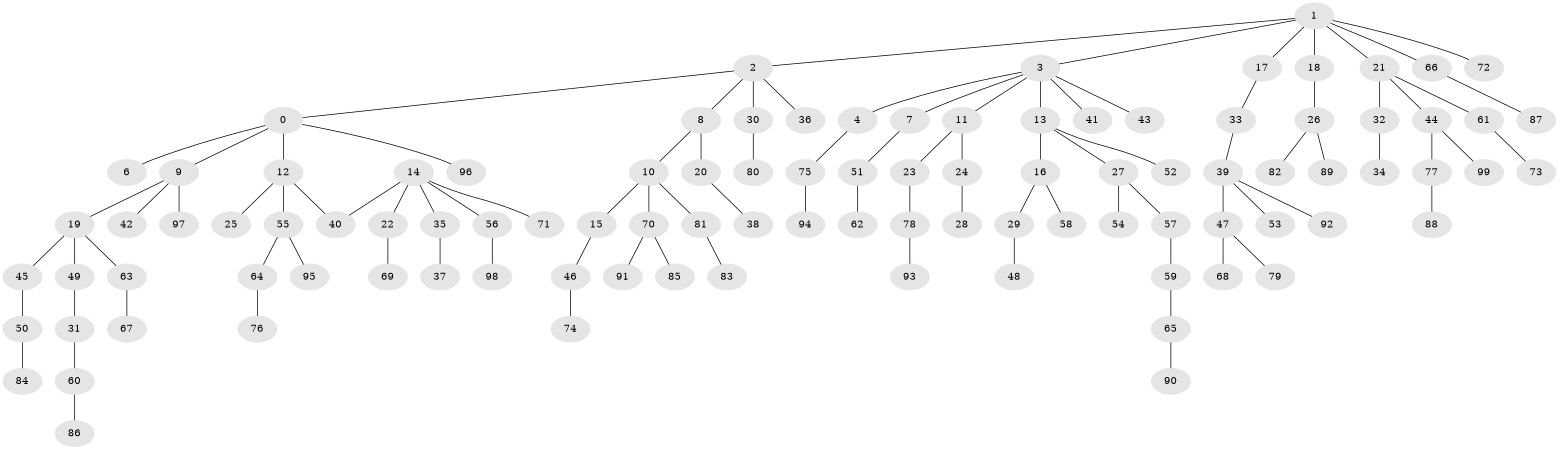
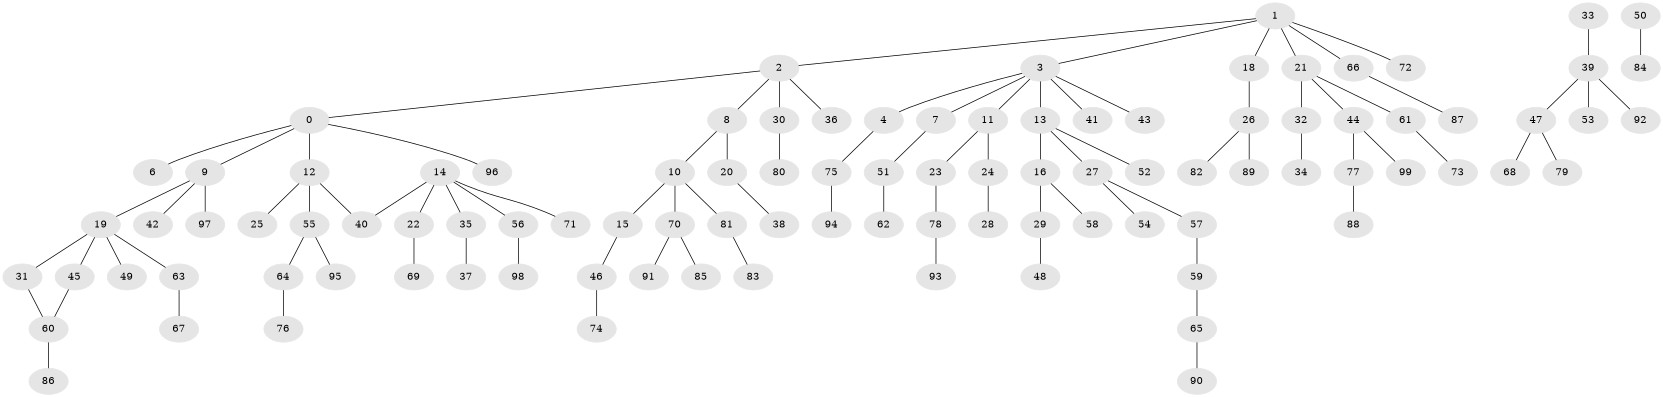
(1262, 68) -> none
(22, 303) -> (62, 303)
(75, 303) -> (62, 251)
